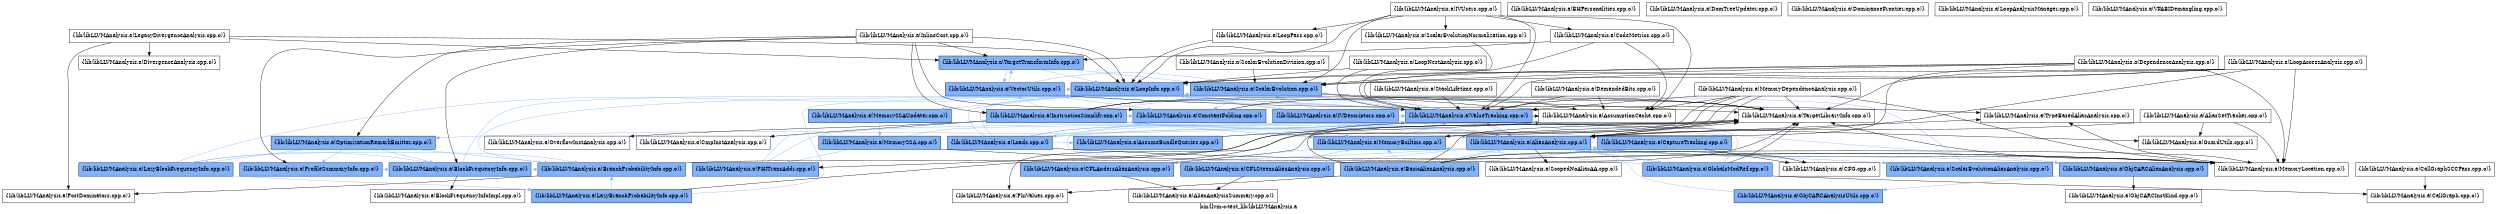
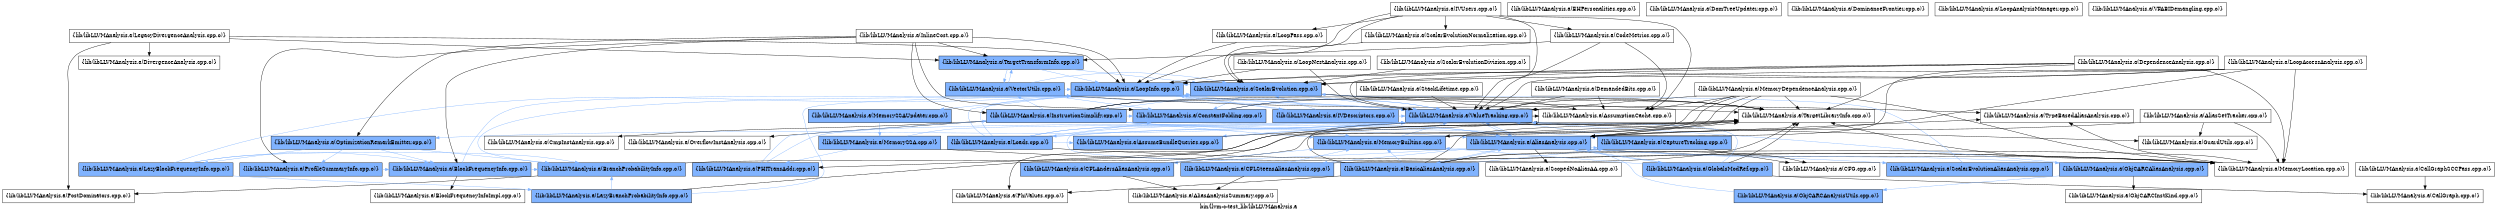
none -> (1316, 129)
